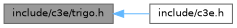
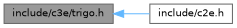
(191, 14) -> (191, 14)
